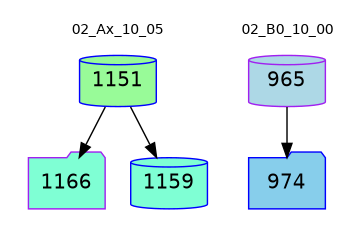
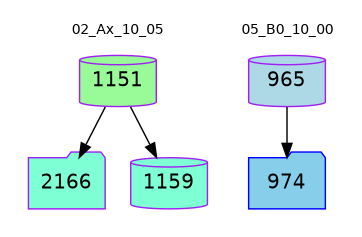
(288, 31) -> (288, 31)
(118, 81) -> (118, 81)
(67, 183) -> (67, 183)
(169, 183) -> (169, 183)
